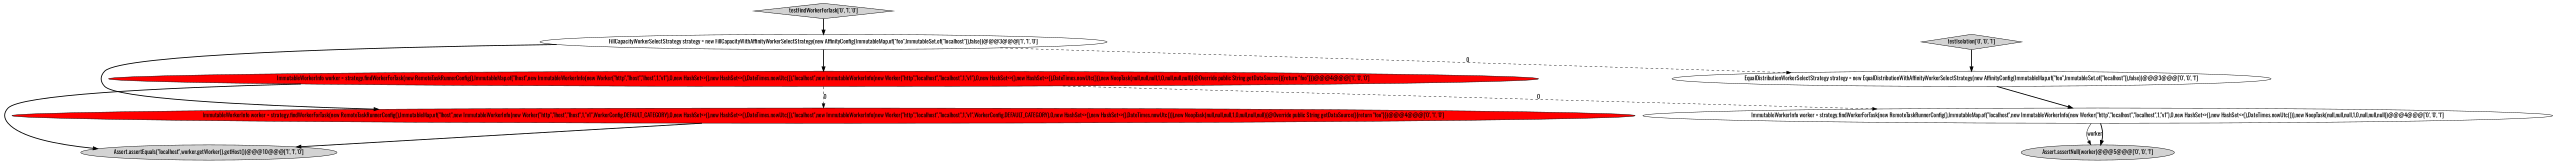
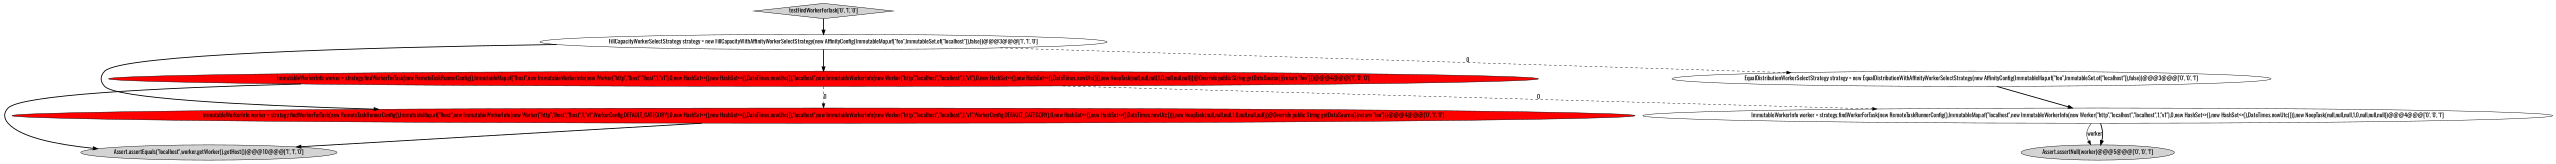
(1972, 42) -> none
